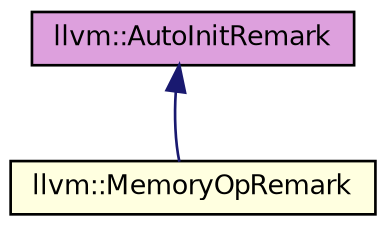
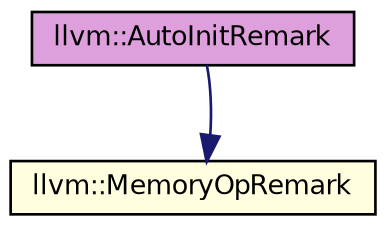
(175, 127) -> (211, 100)
